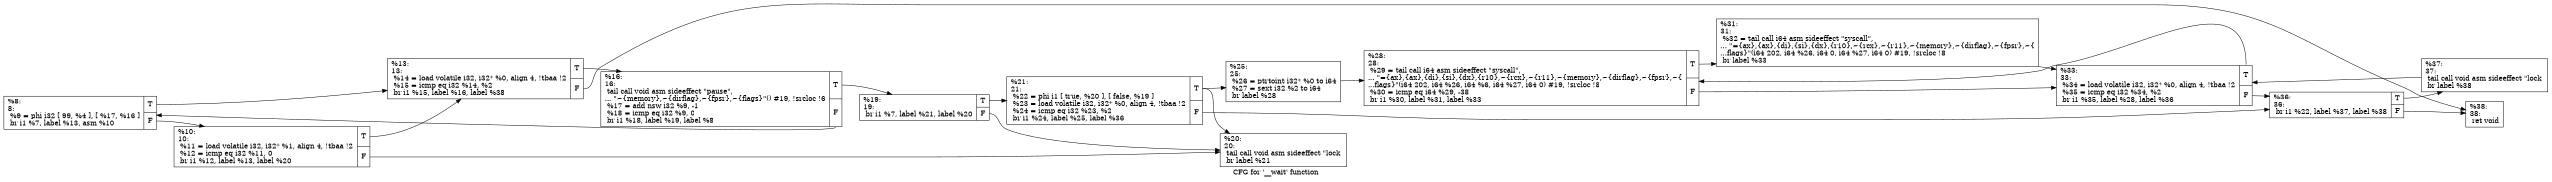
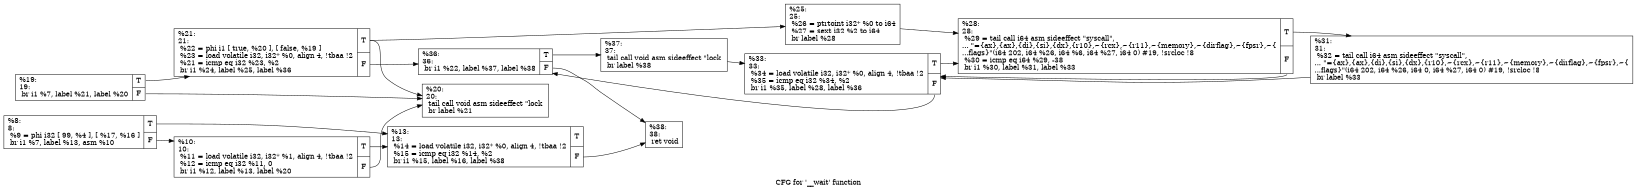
(721, 99) -> none
(1061, 111) -> (228, 63)
